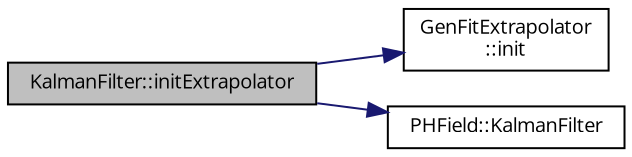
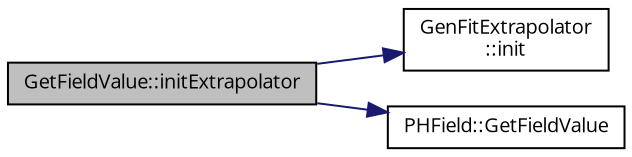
(162, 84) -> (162, 84)
(506, 127) -> (506, 127)
